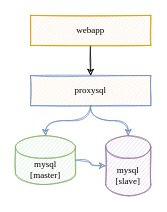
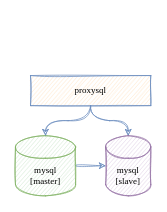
(90, 30) -> none
(90, 58) -> none
(45, 160) -> (45, 165)
